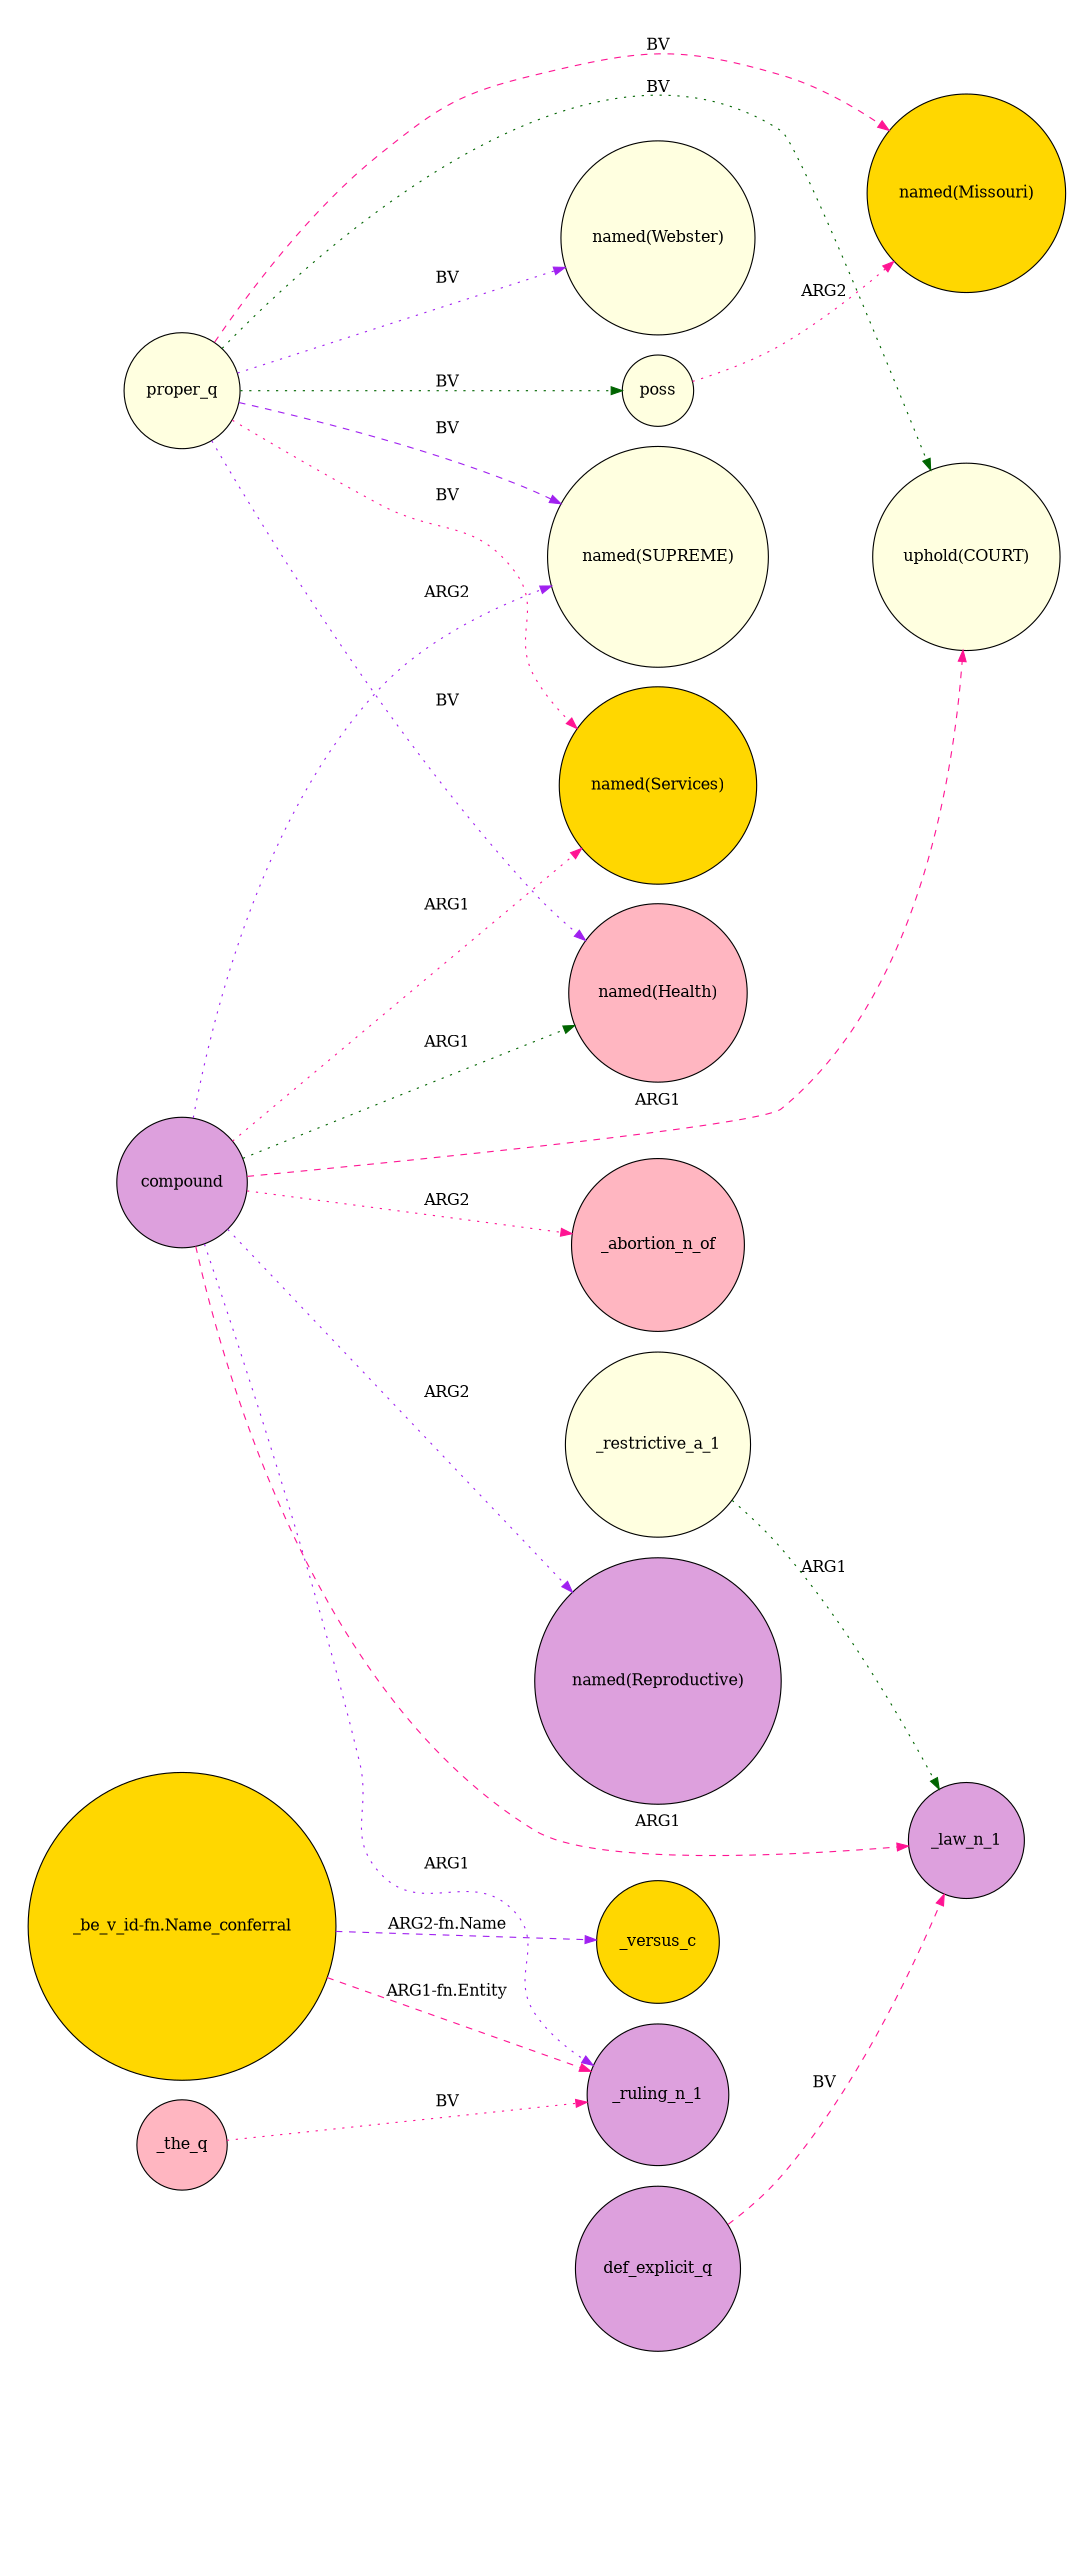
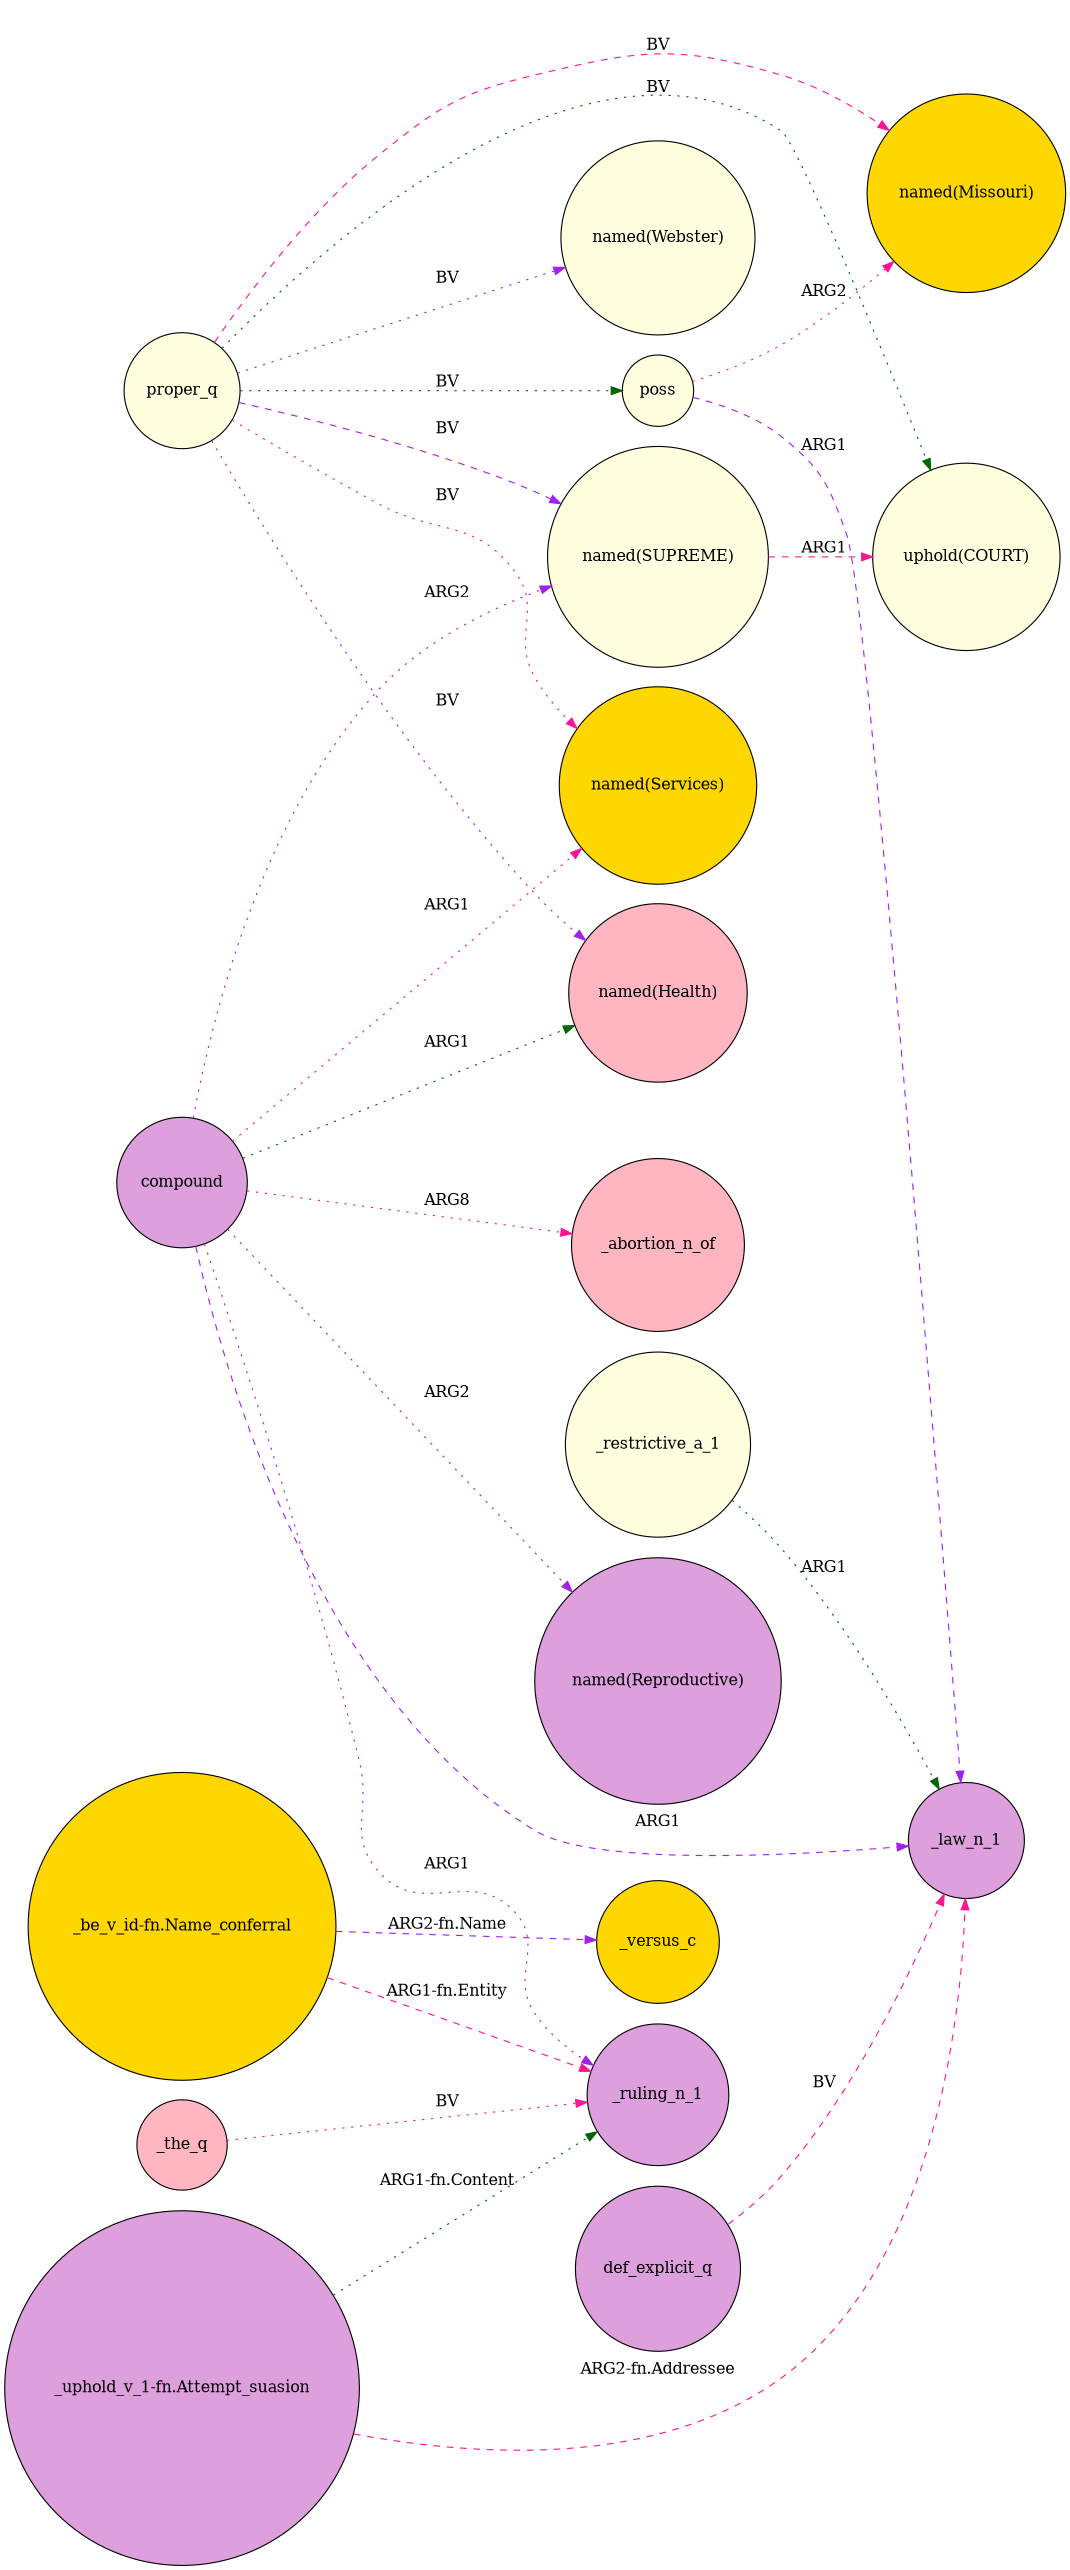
none -> (901, 1044)
(760, 1115) -> (815, 557)
(447, 1201) -> (447, 1201)
(413, 1723) -> (413, 1723)
none -> (182, 2388)
